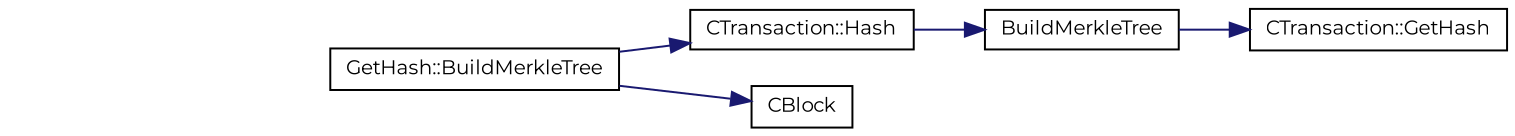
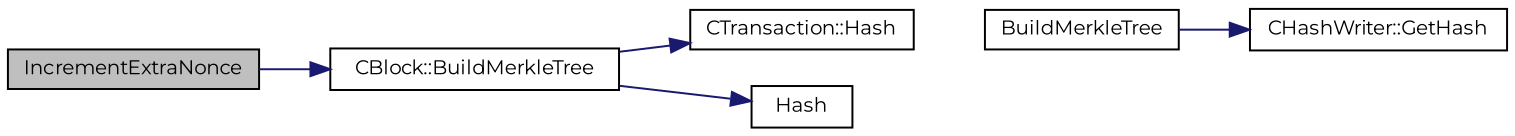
(939, 30) -> none
(1379, 30) -> (1379, 30)
none -> (134, 69)
(475, 69) -> (475, 69)
(802, 107) -> (802, 107)
